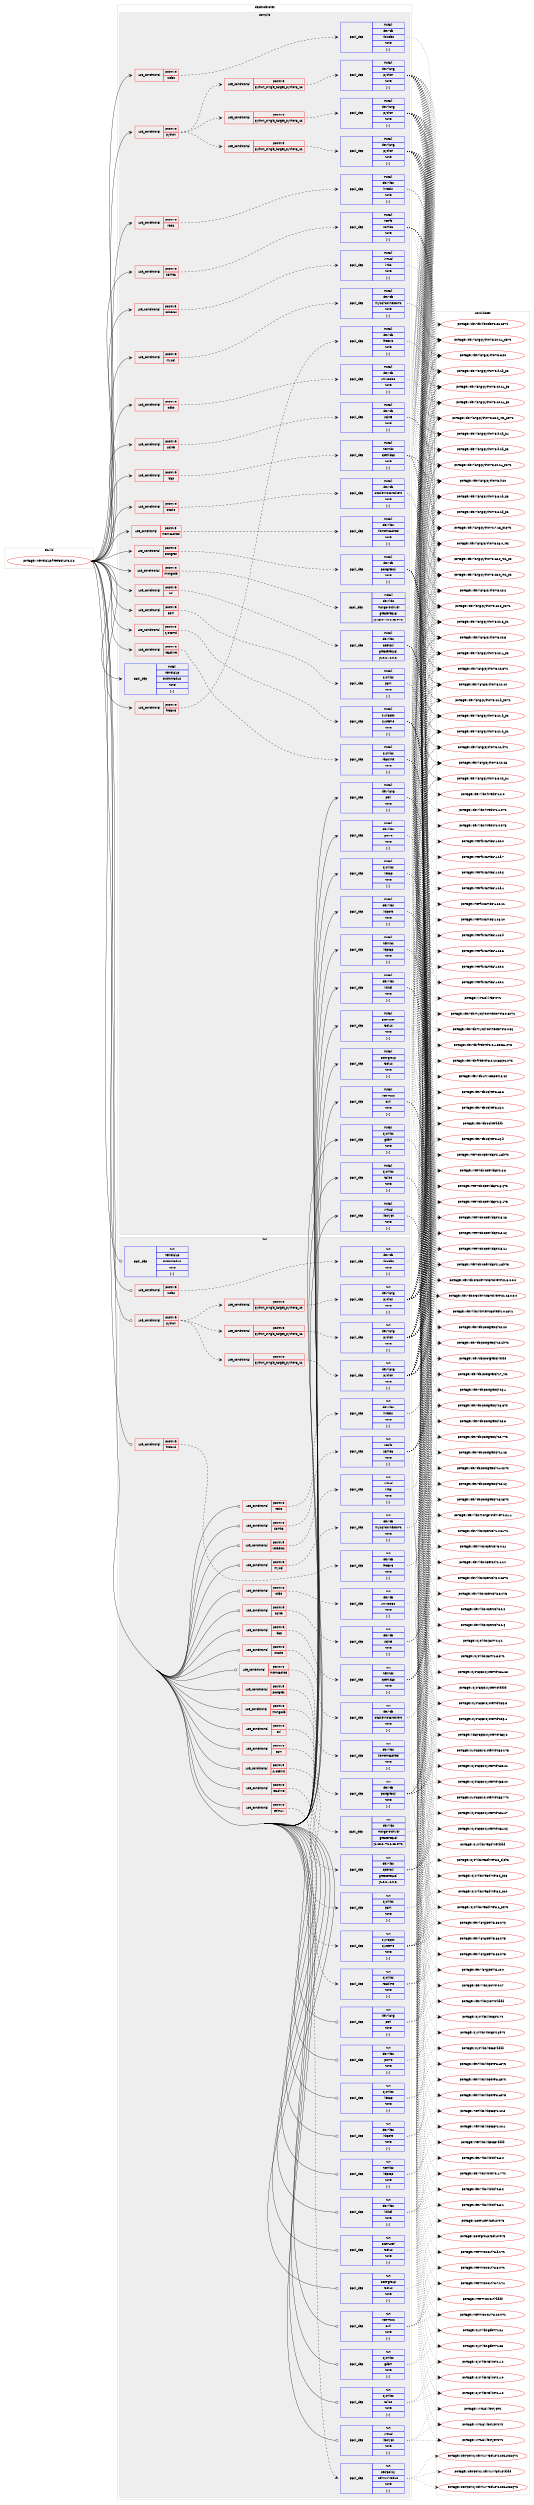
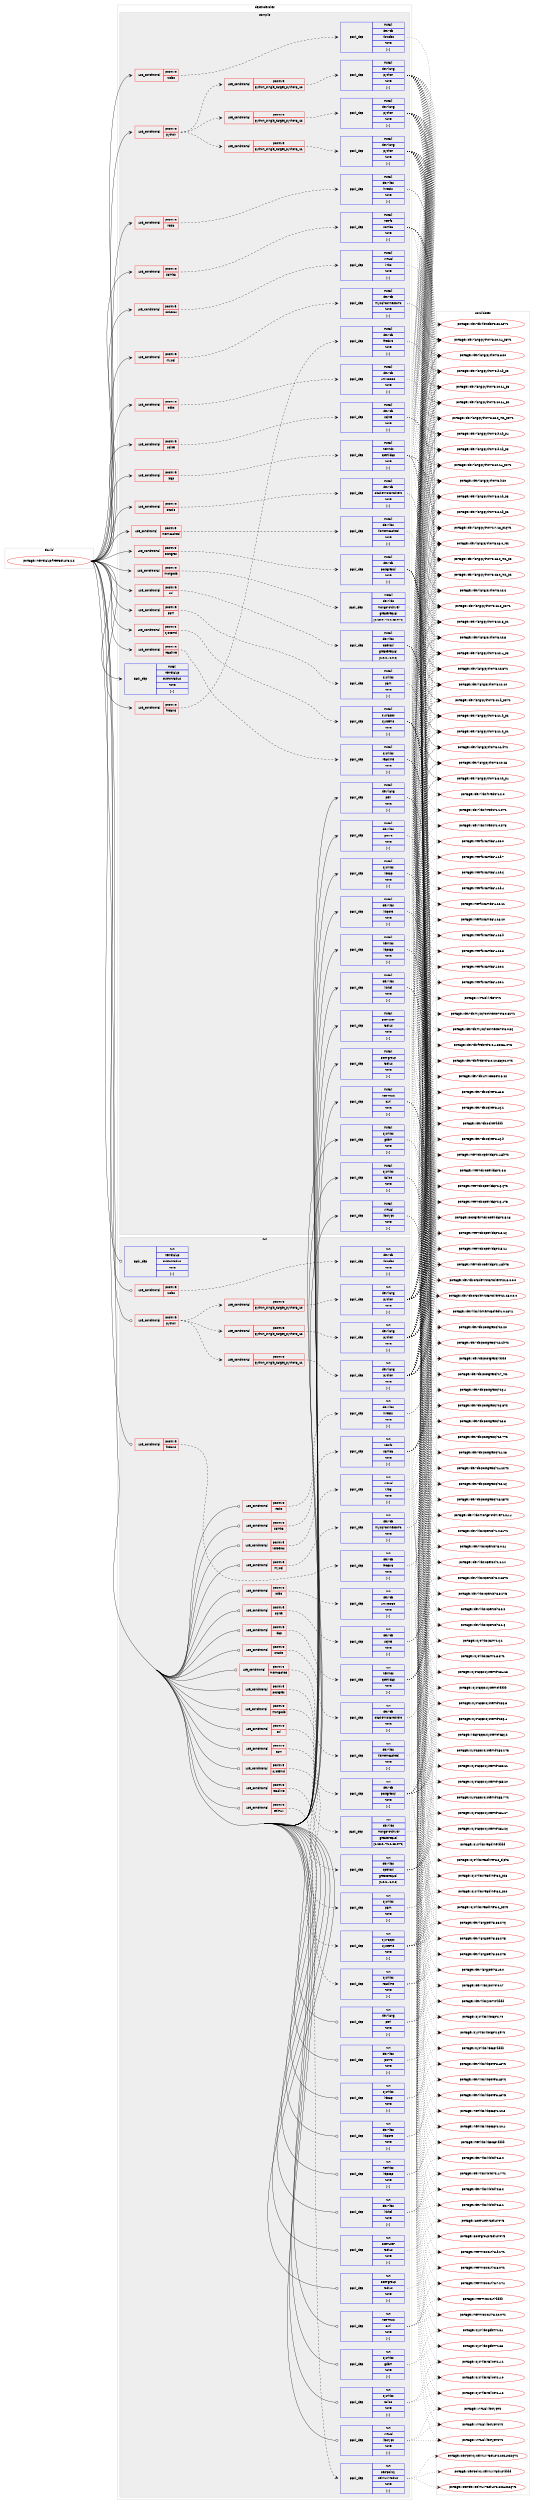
(483, 1218) -> (483, 1218)
(483, 2487) -> (483, 2487)
